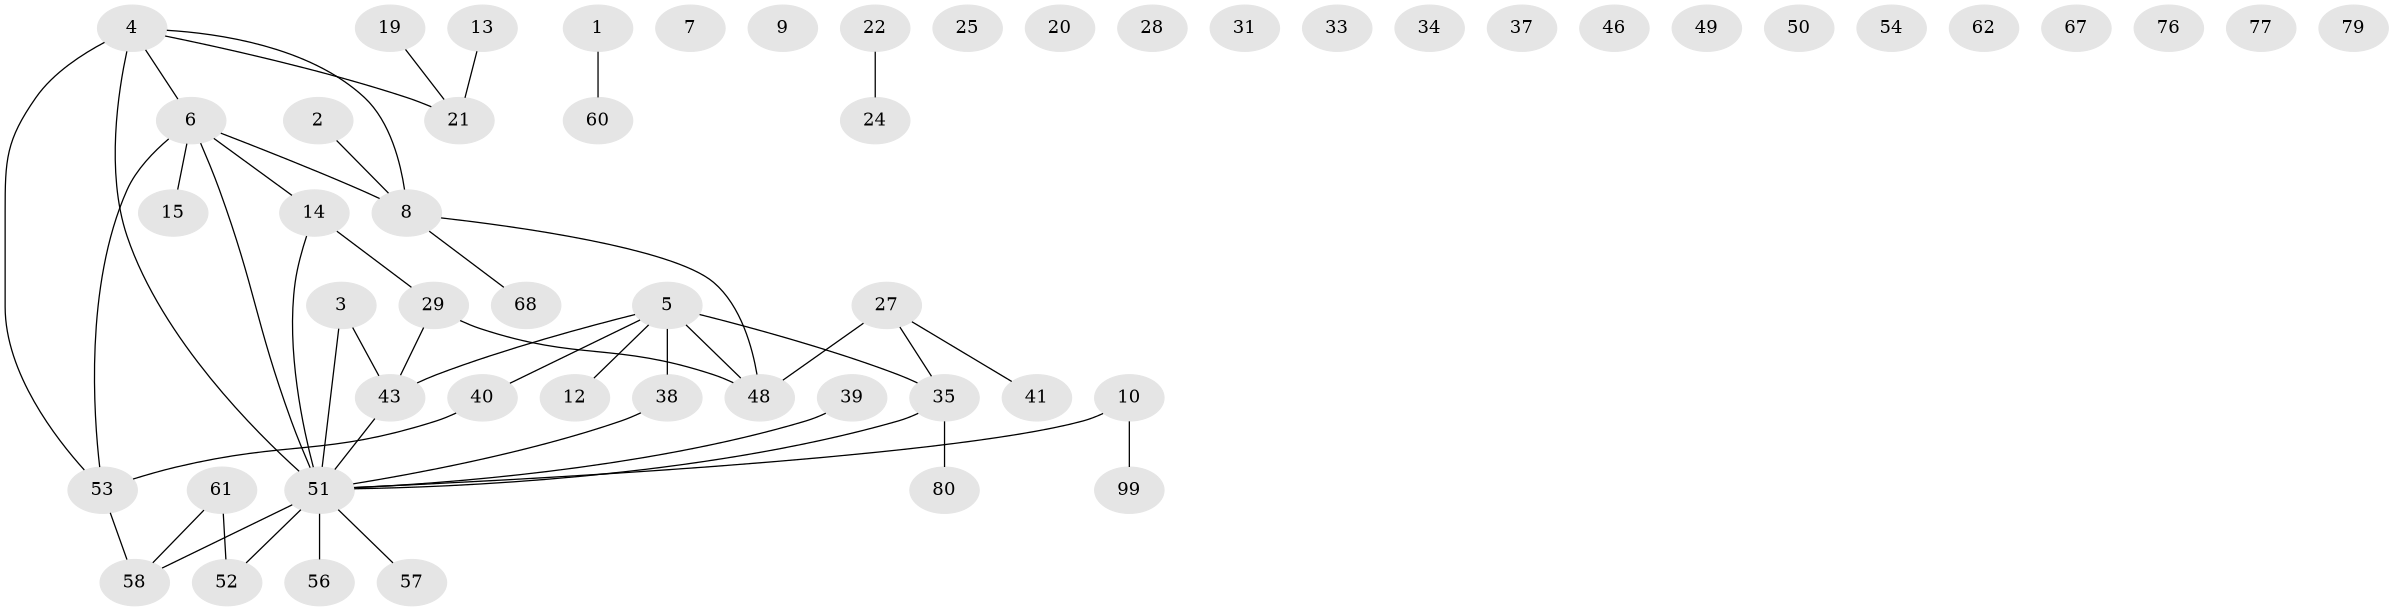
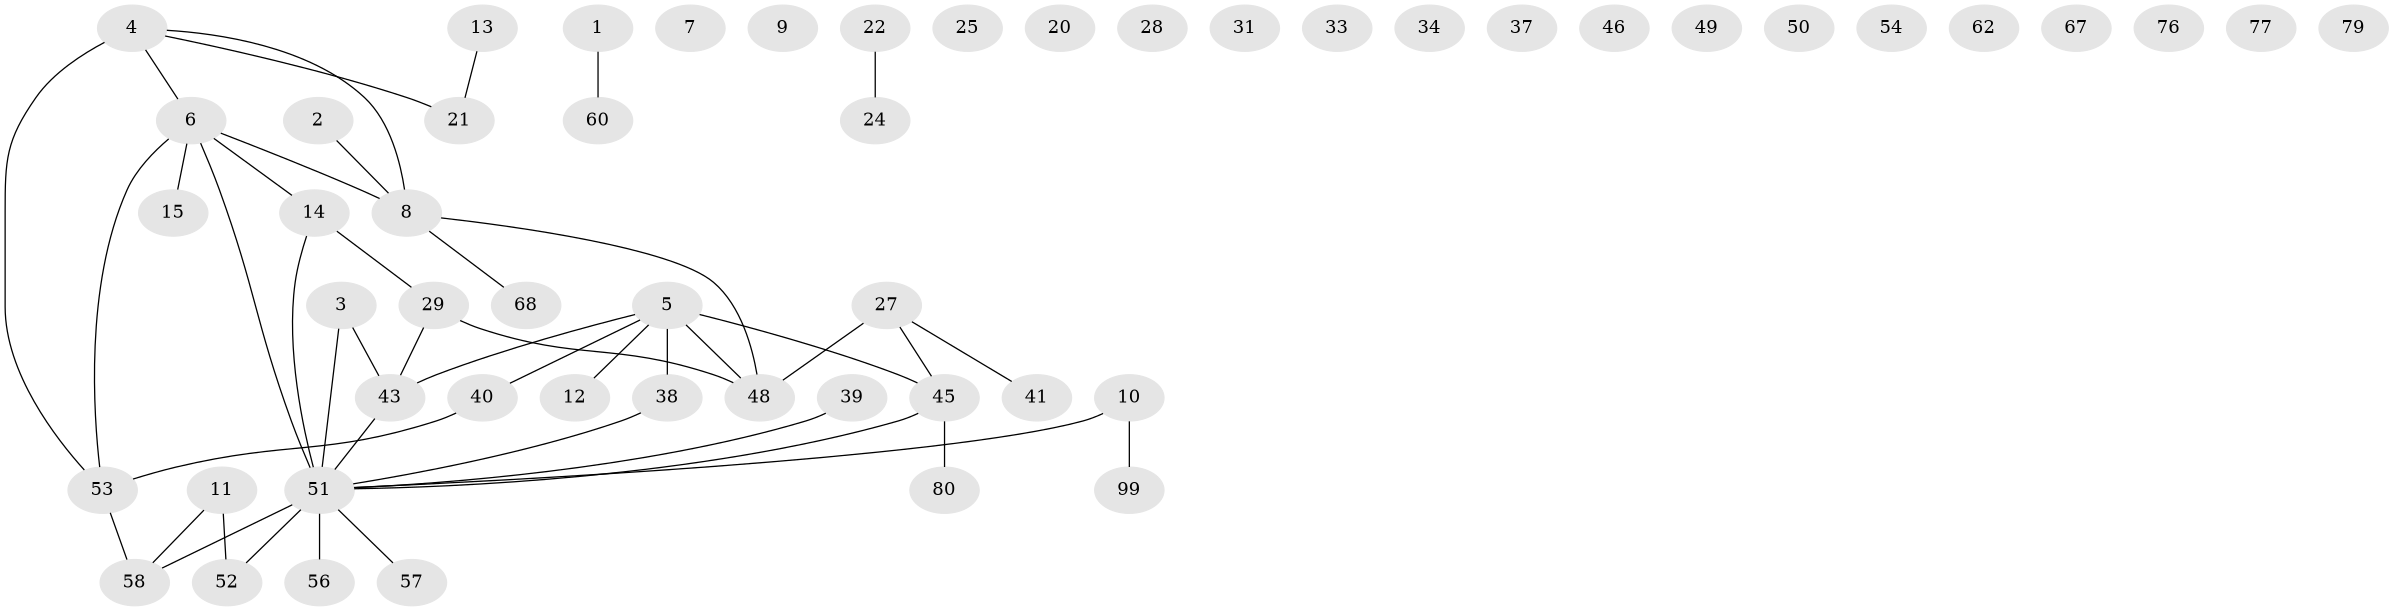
(390, 28) -> none
(149, 285) -> none
(945, 398) -> (945, 398)
(222, 490) -> (222, 490)
